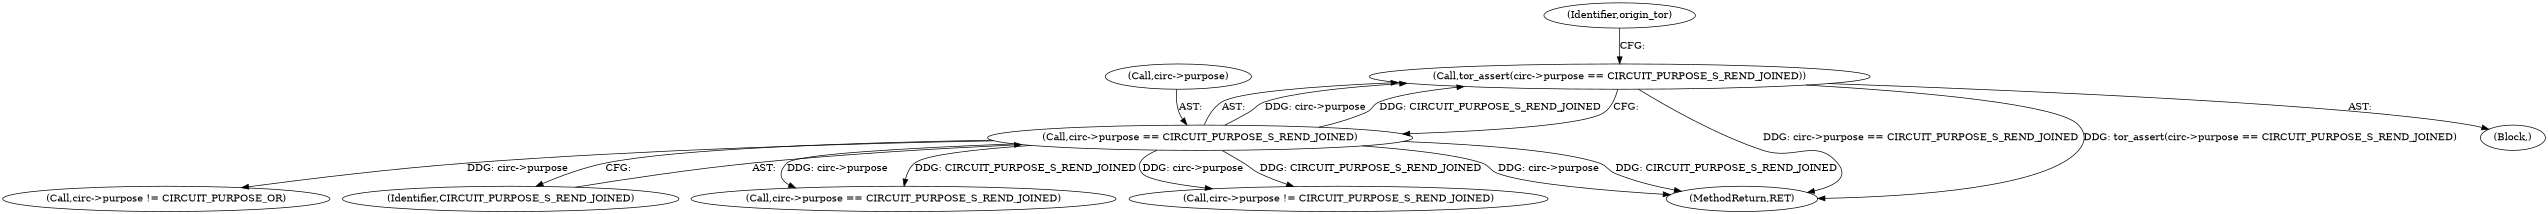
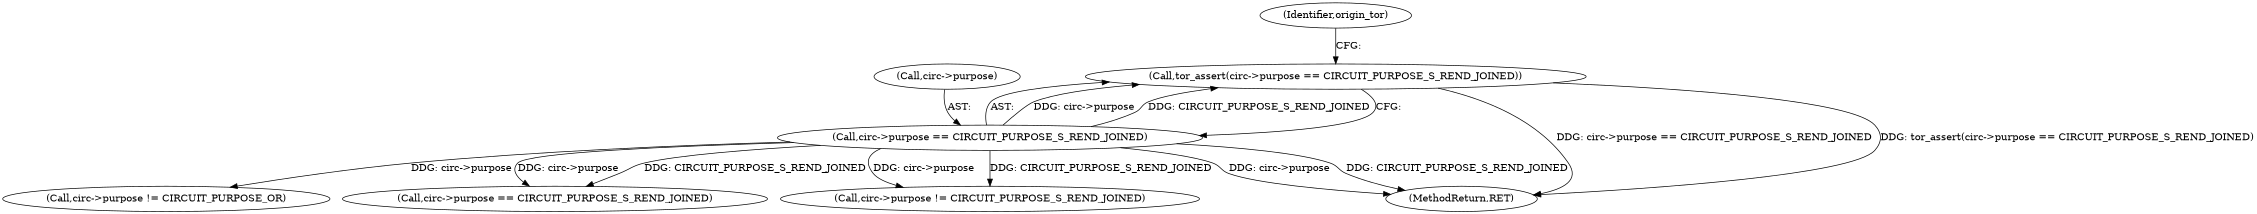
(2513, 138) -> none
(511, 199) -> none
